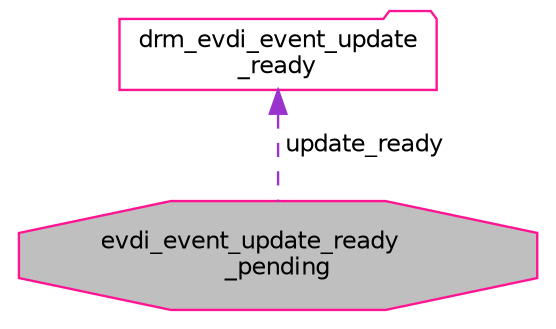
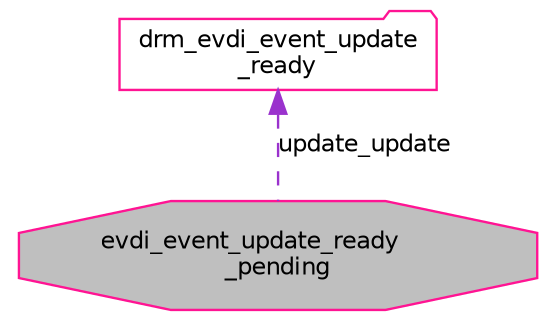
(361, 146) -> (361, 146)
